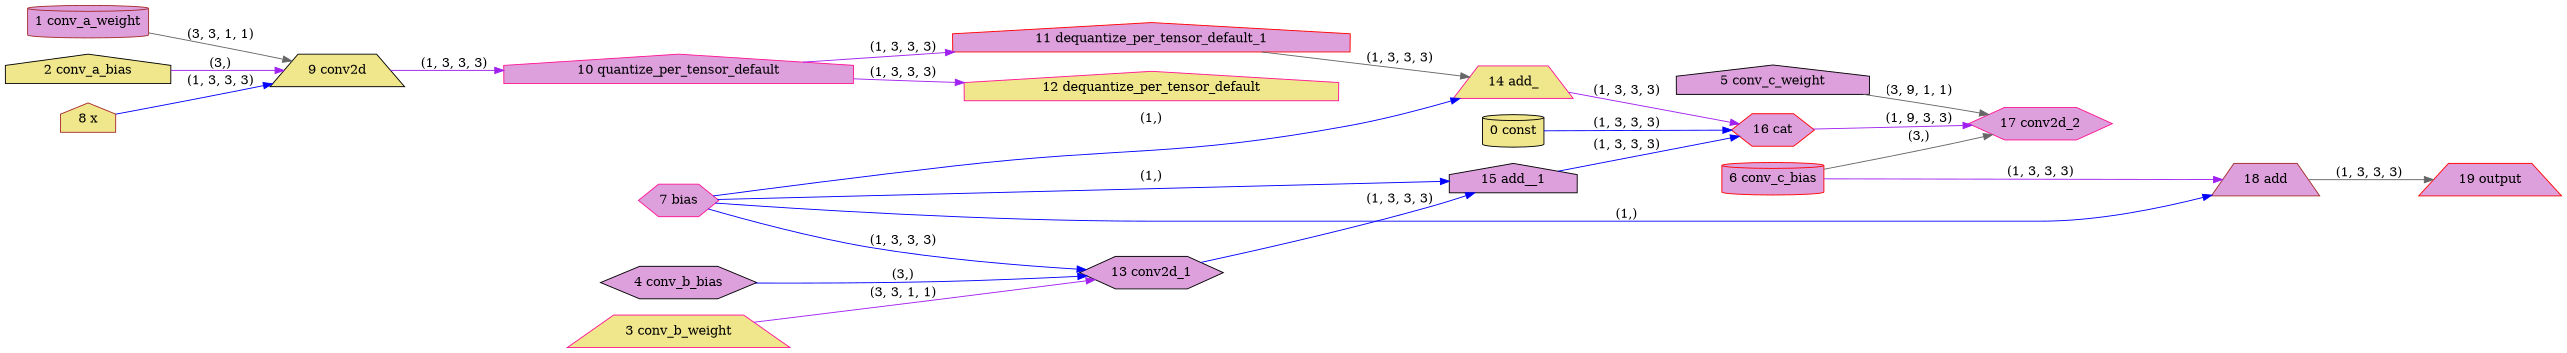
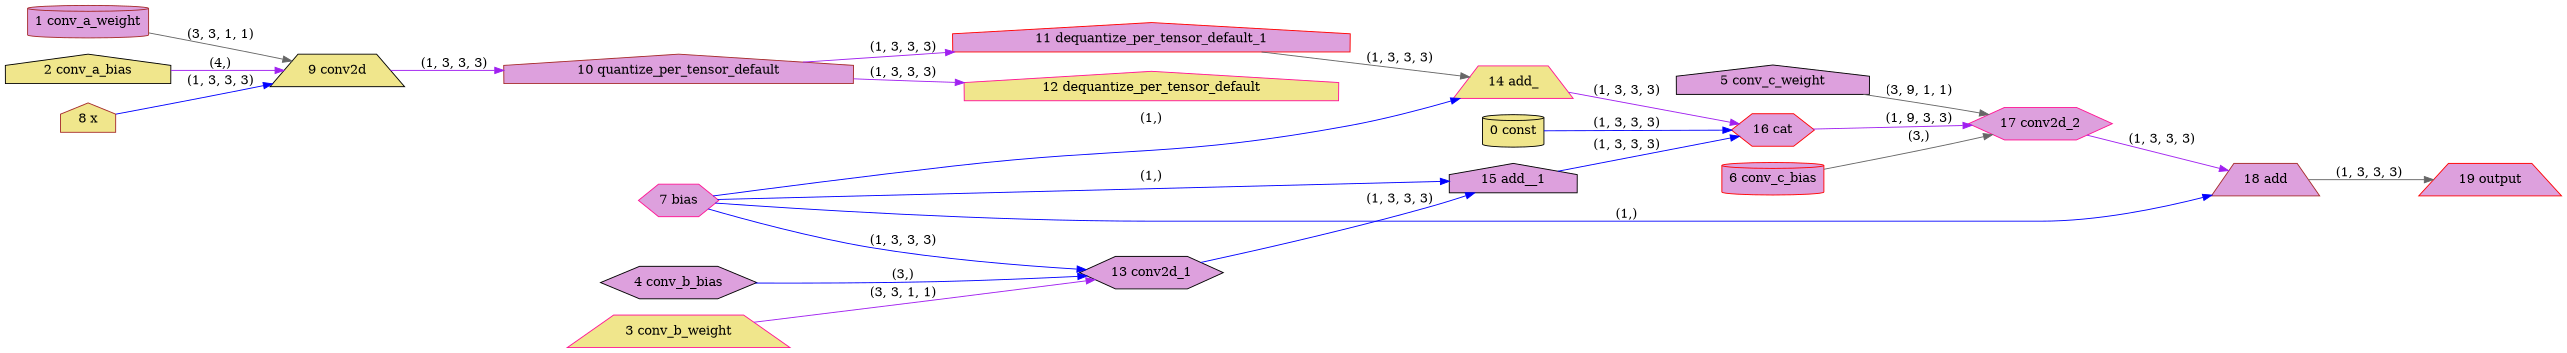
(220, 64) -> (220, 64)
(679, 70) -> (679, 70)
(2019, 179) -> (2153, 152)
